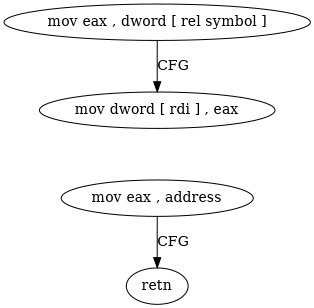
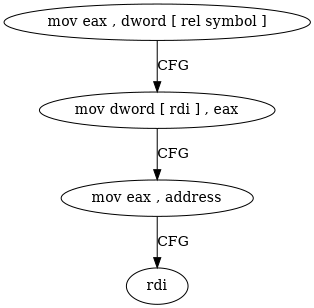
none -> (157, 149)
(157, 286) -> (157, 286)
